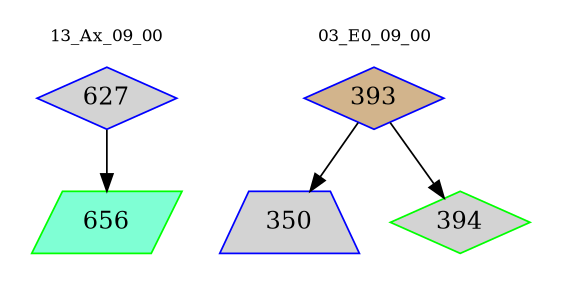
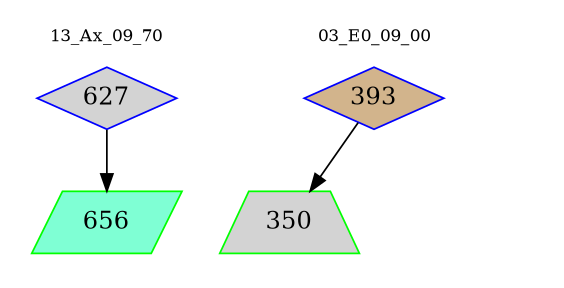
(107, 37) -> (107, 37)
(290, 222) -> (290, 222)
(460, 222) -> none
